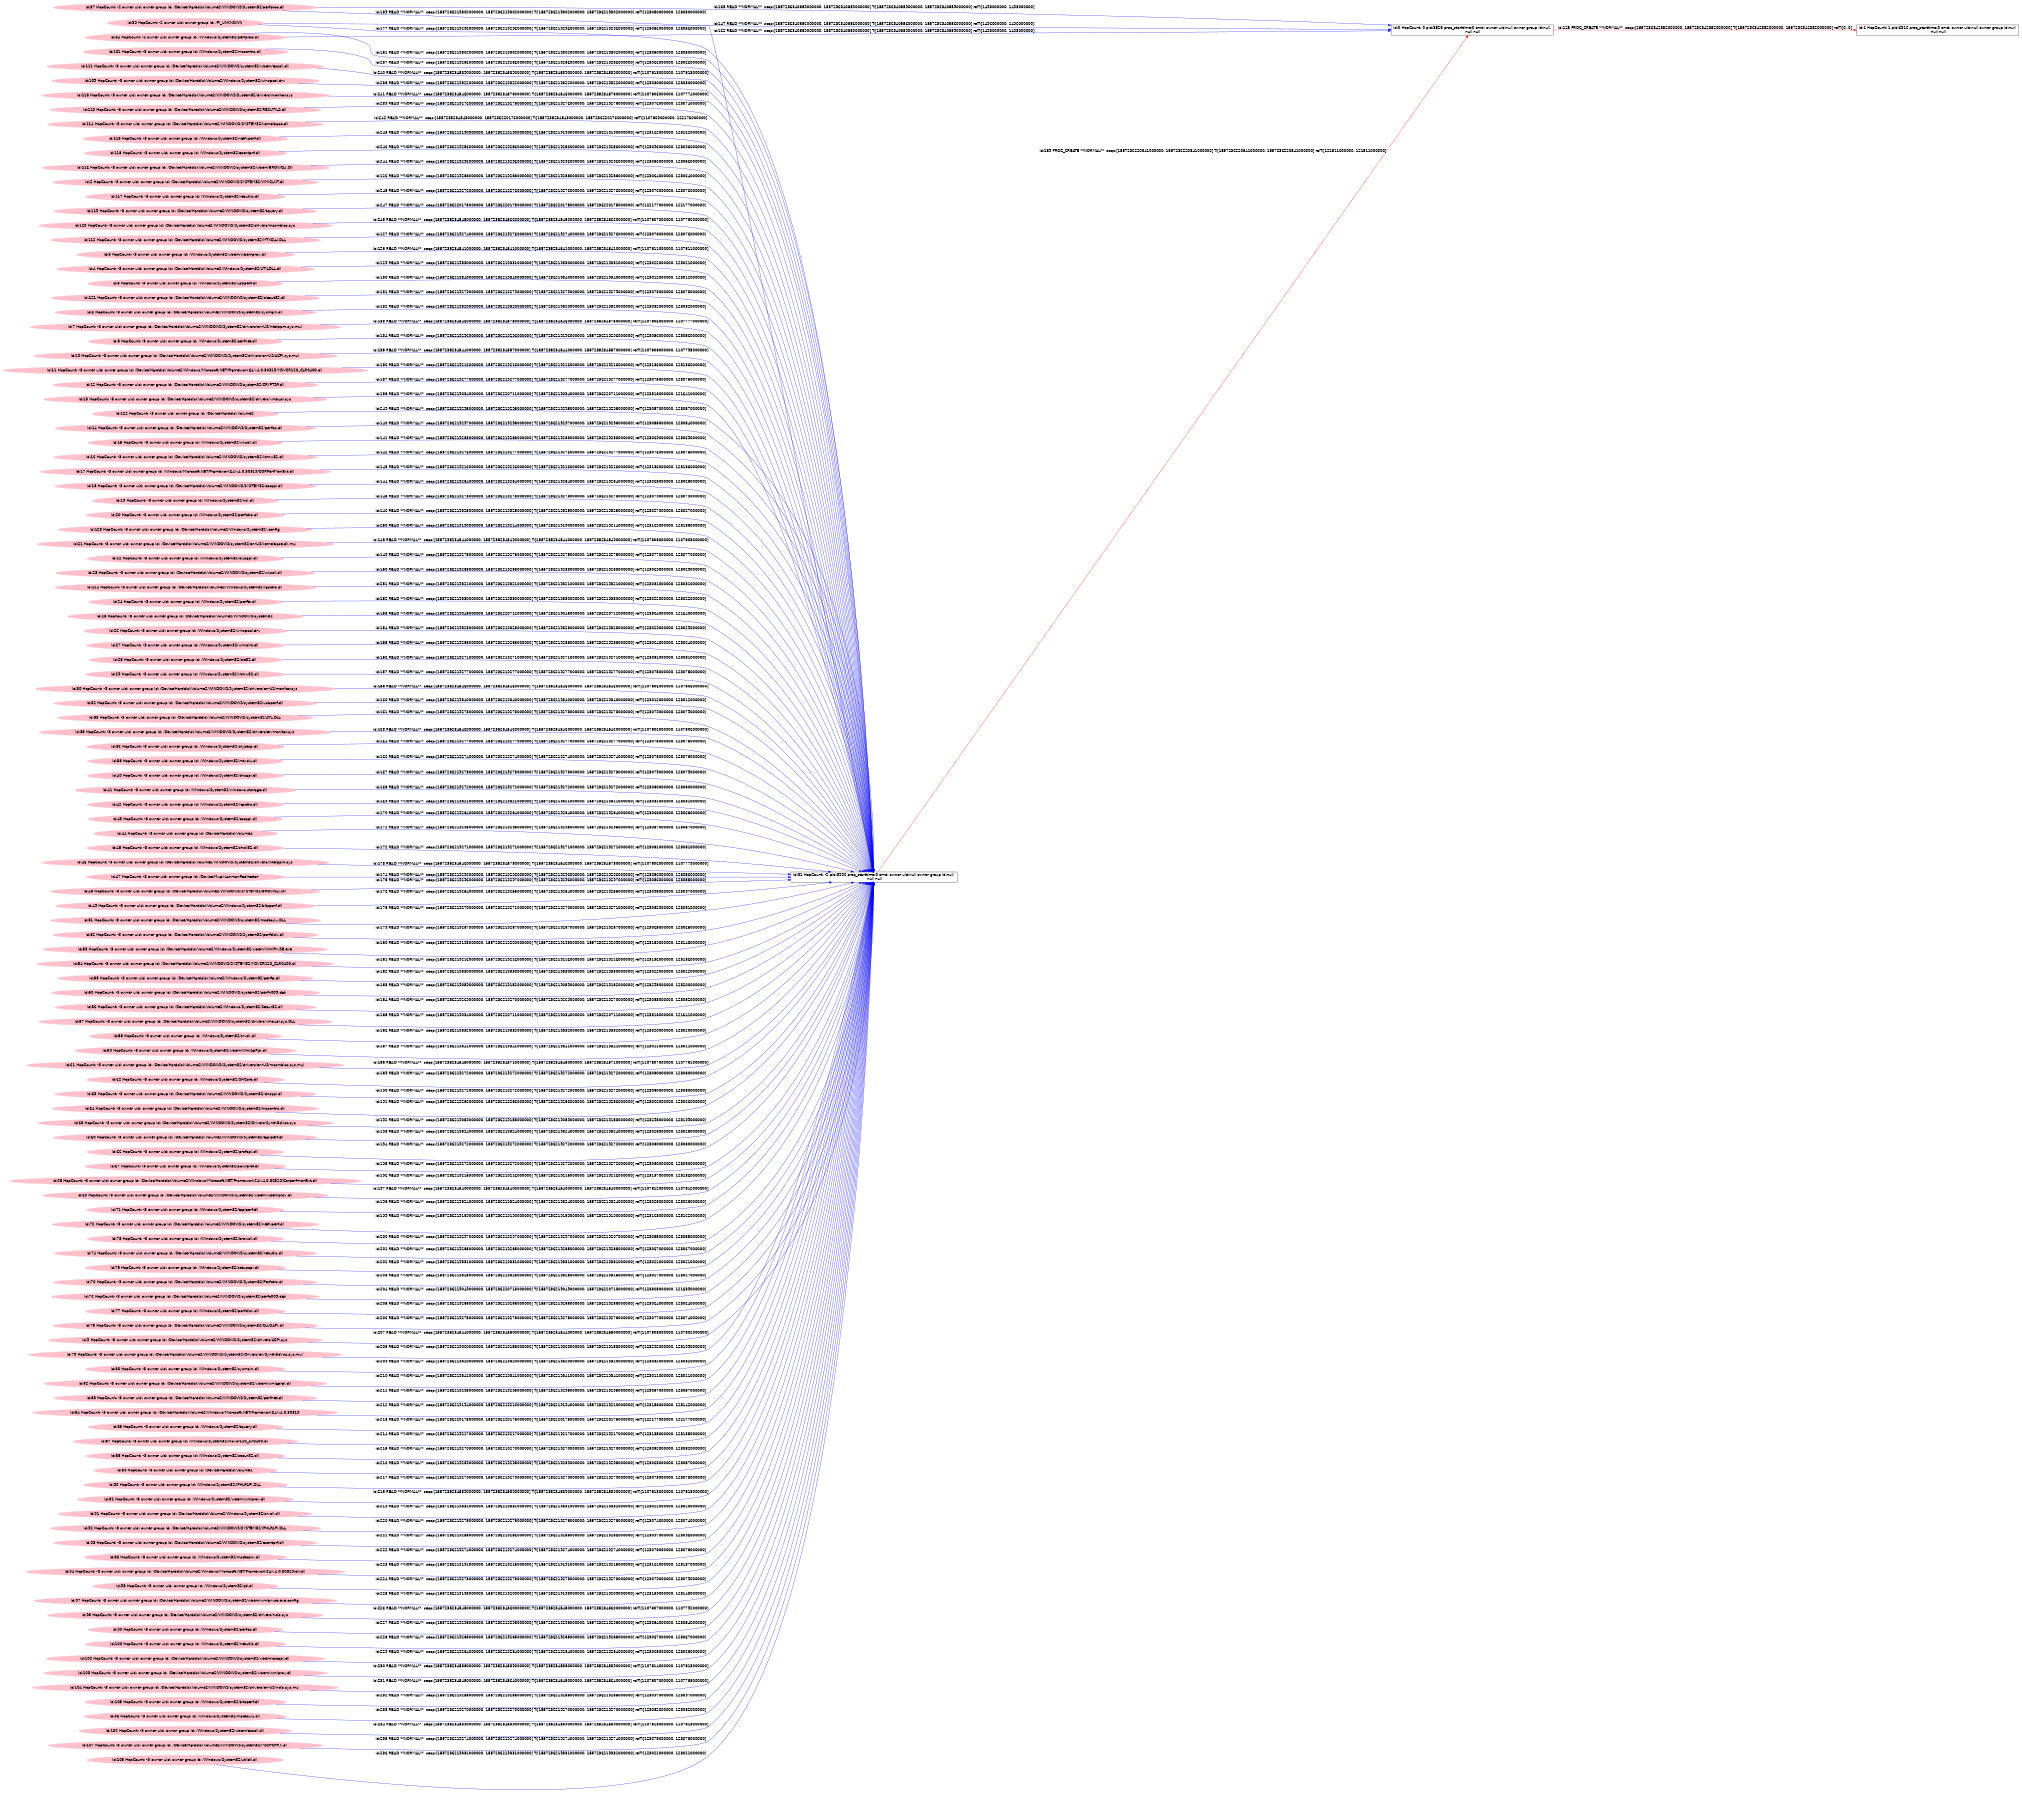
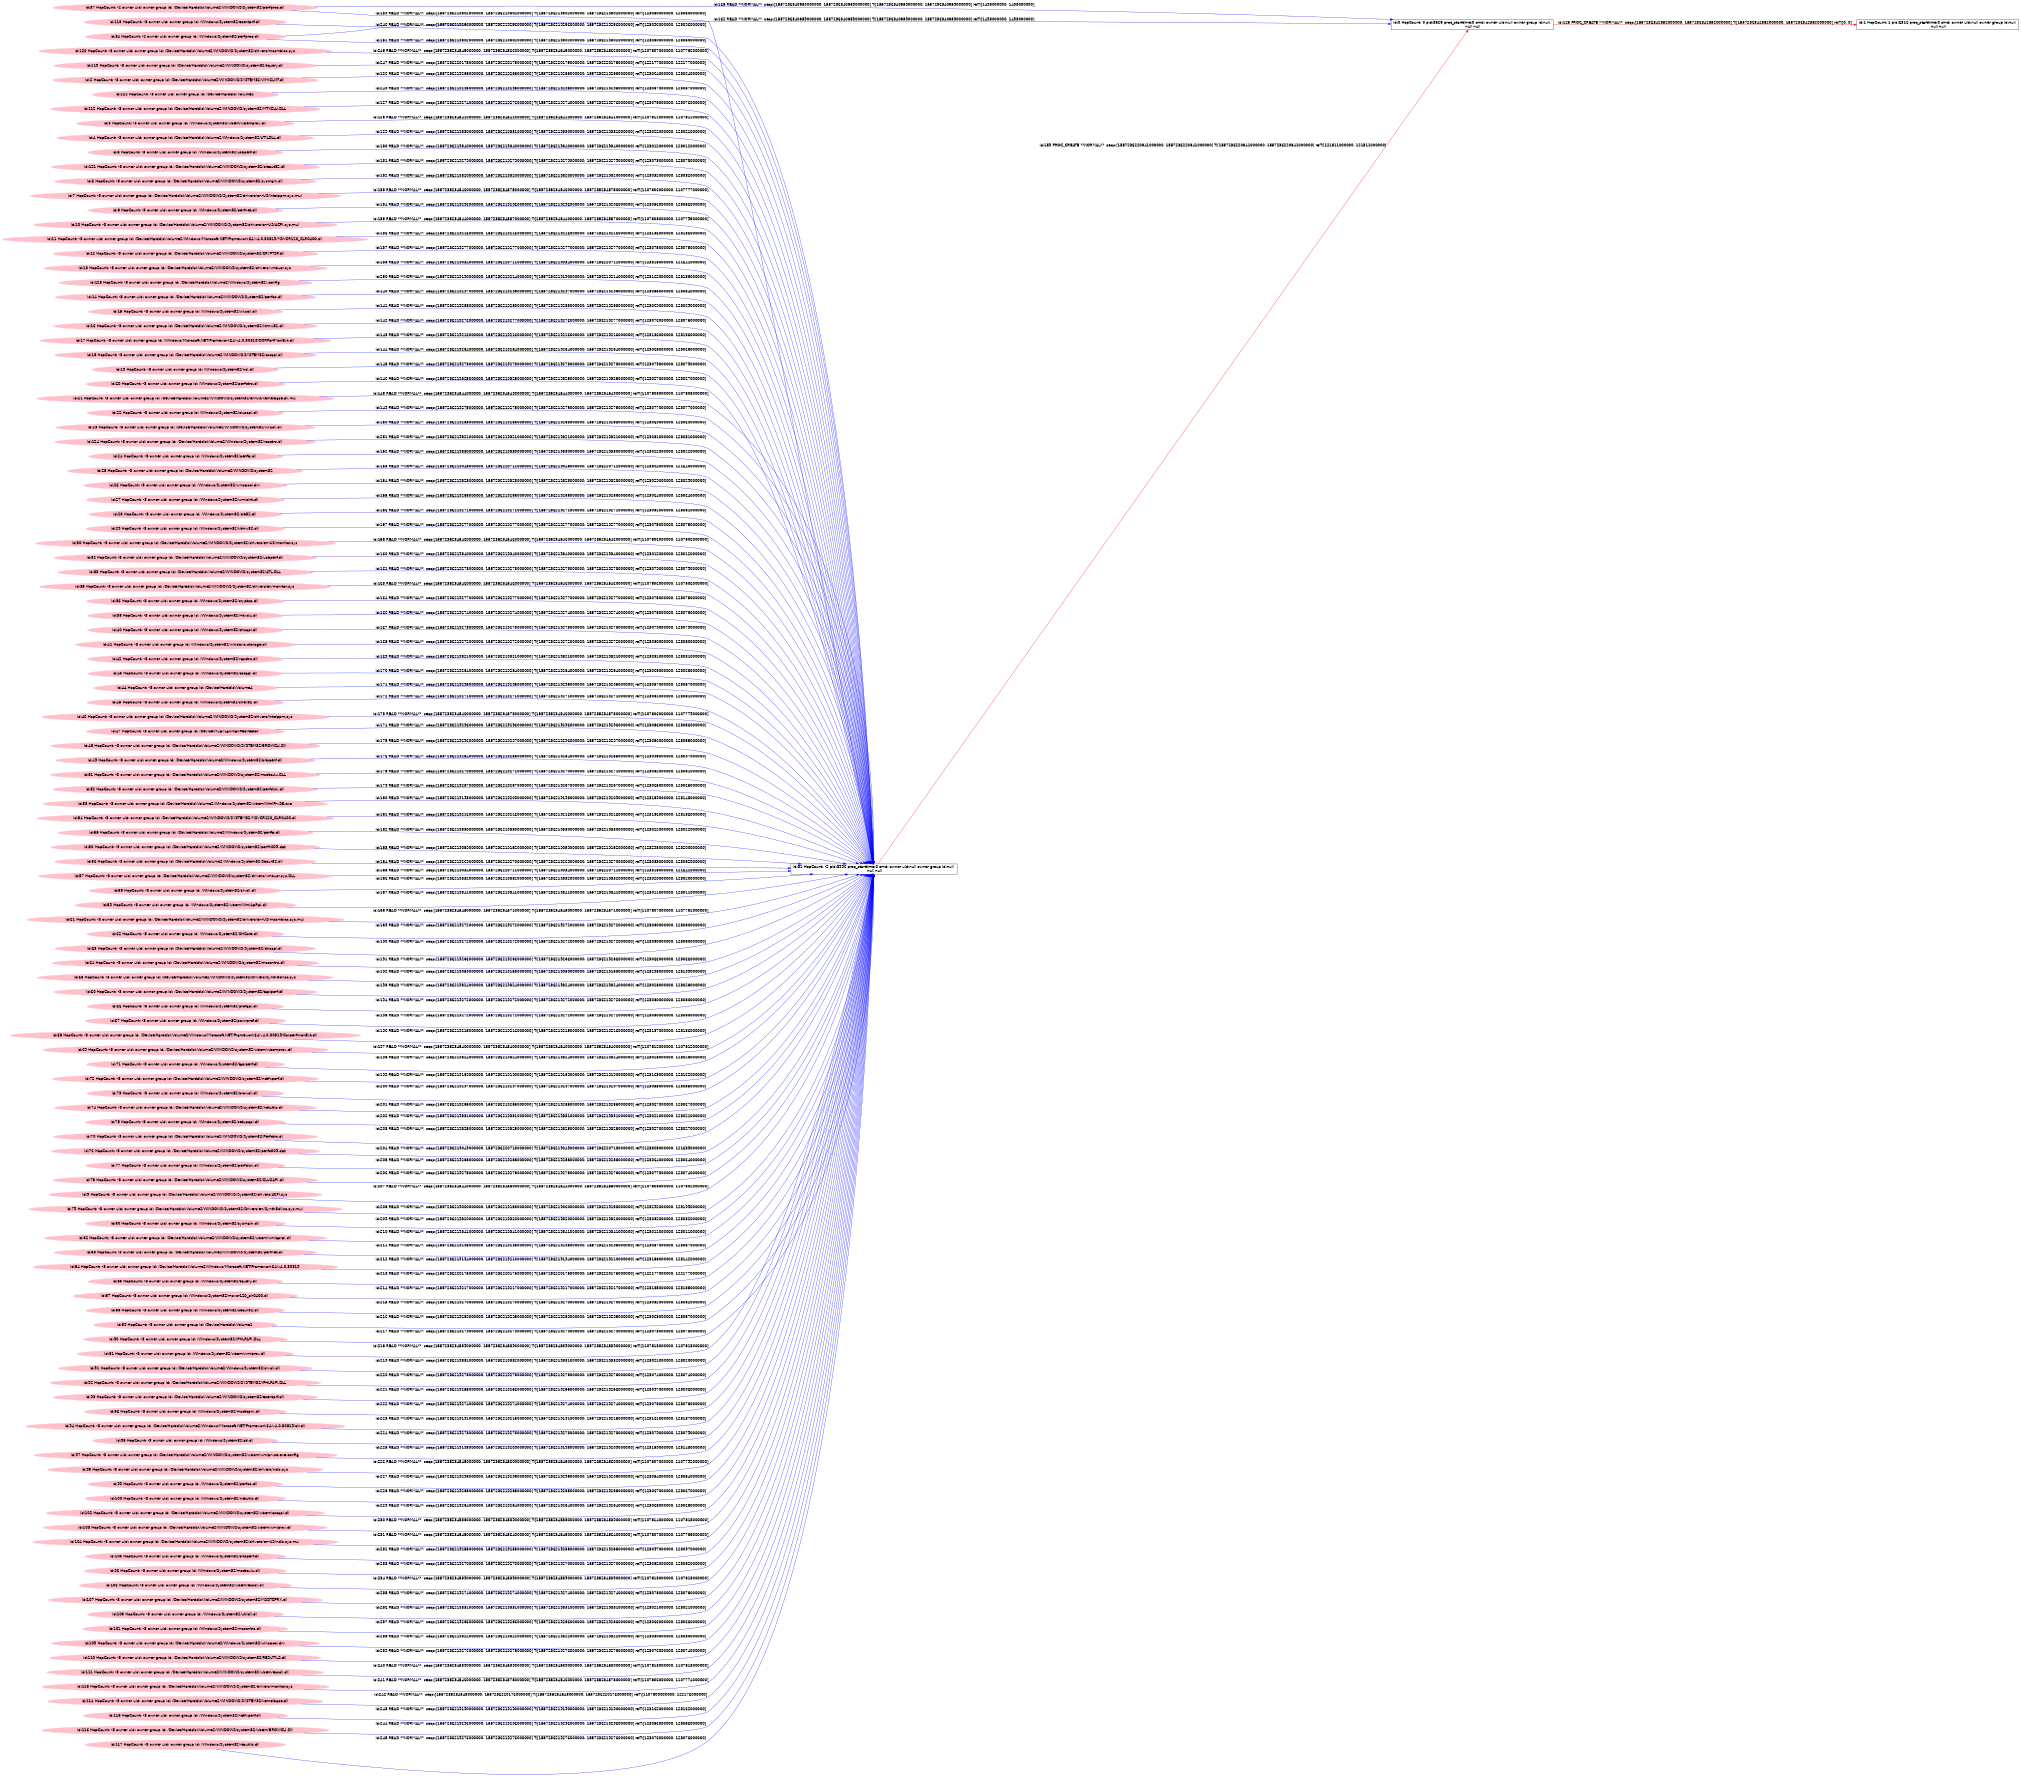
(185, 23) -> none
